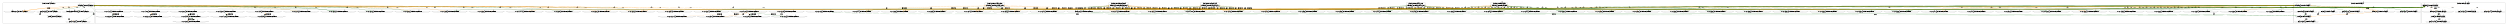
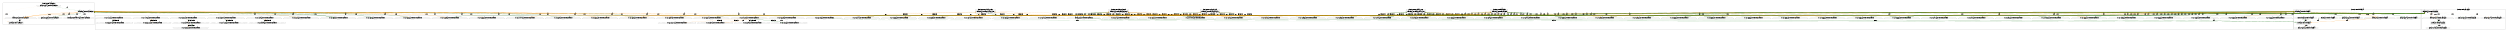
(66, 19) -> (17, 10)
